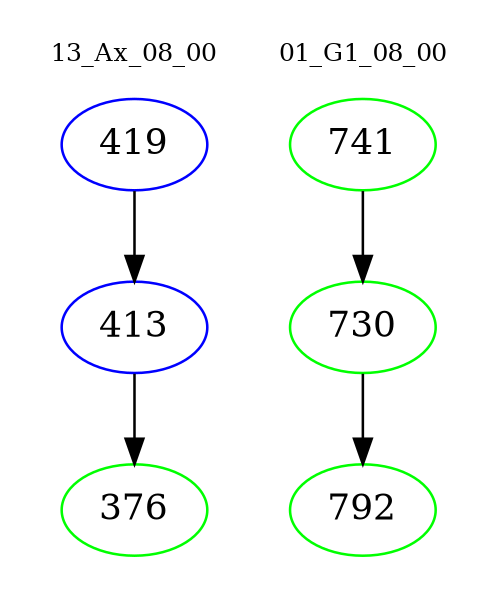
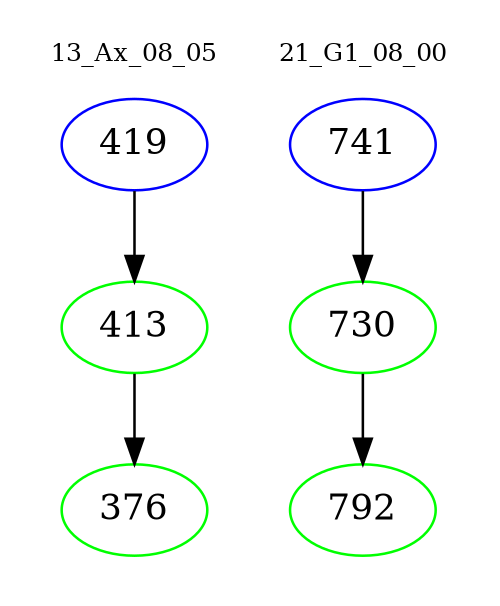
(134, 55) -> (134, 55)
(364, 55) -> (364, 55)
(363, 145) -> (363, 145)
(134, 327) -> (134, 327)
